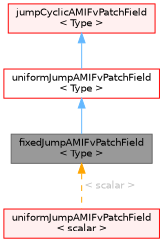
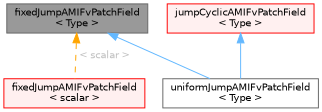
(82, 84) -> (241, 93)
(82, 121) -> (163, 58)
(82, 224) -> (74, 93)
